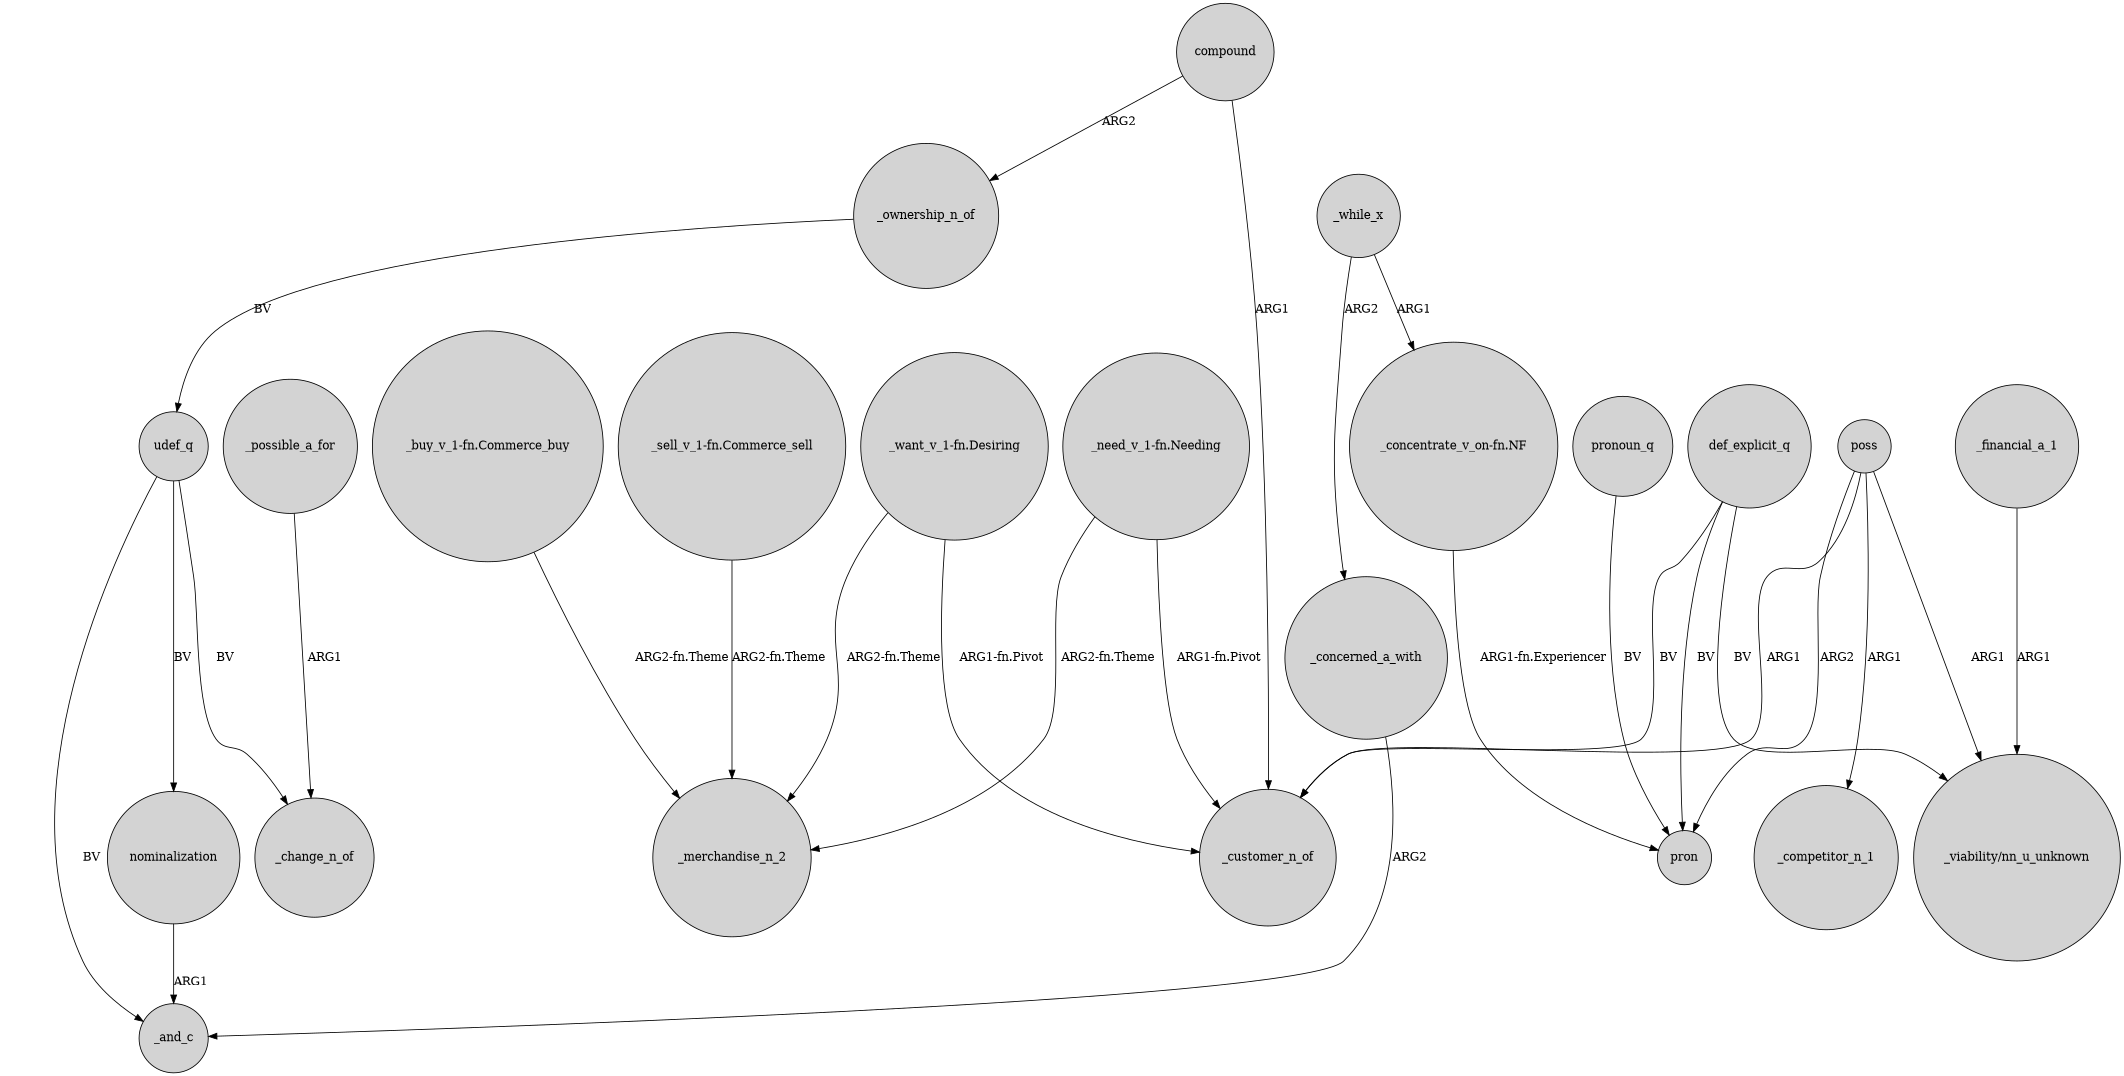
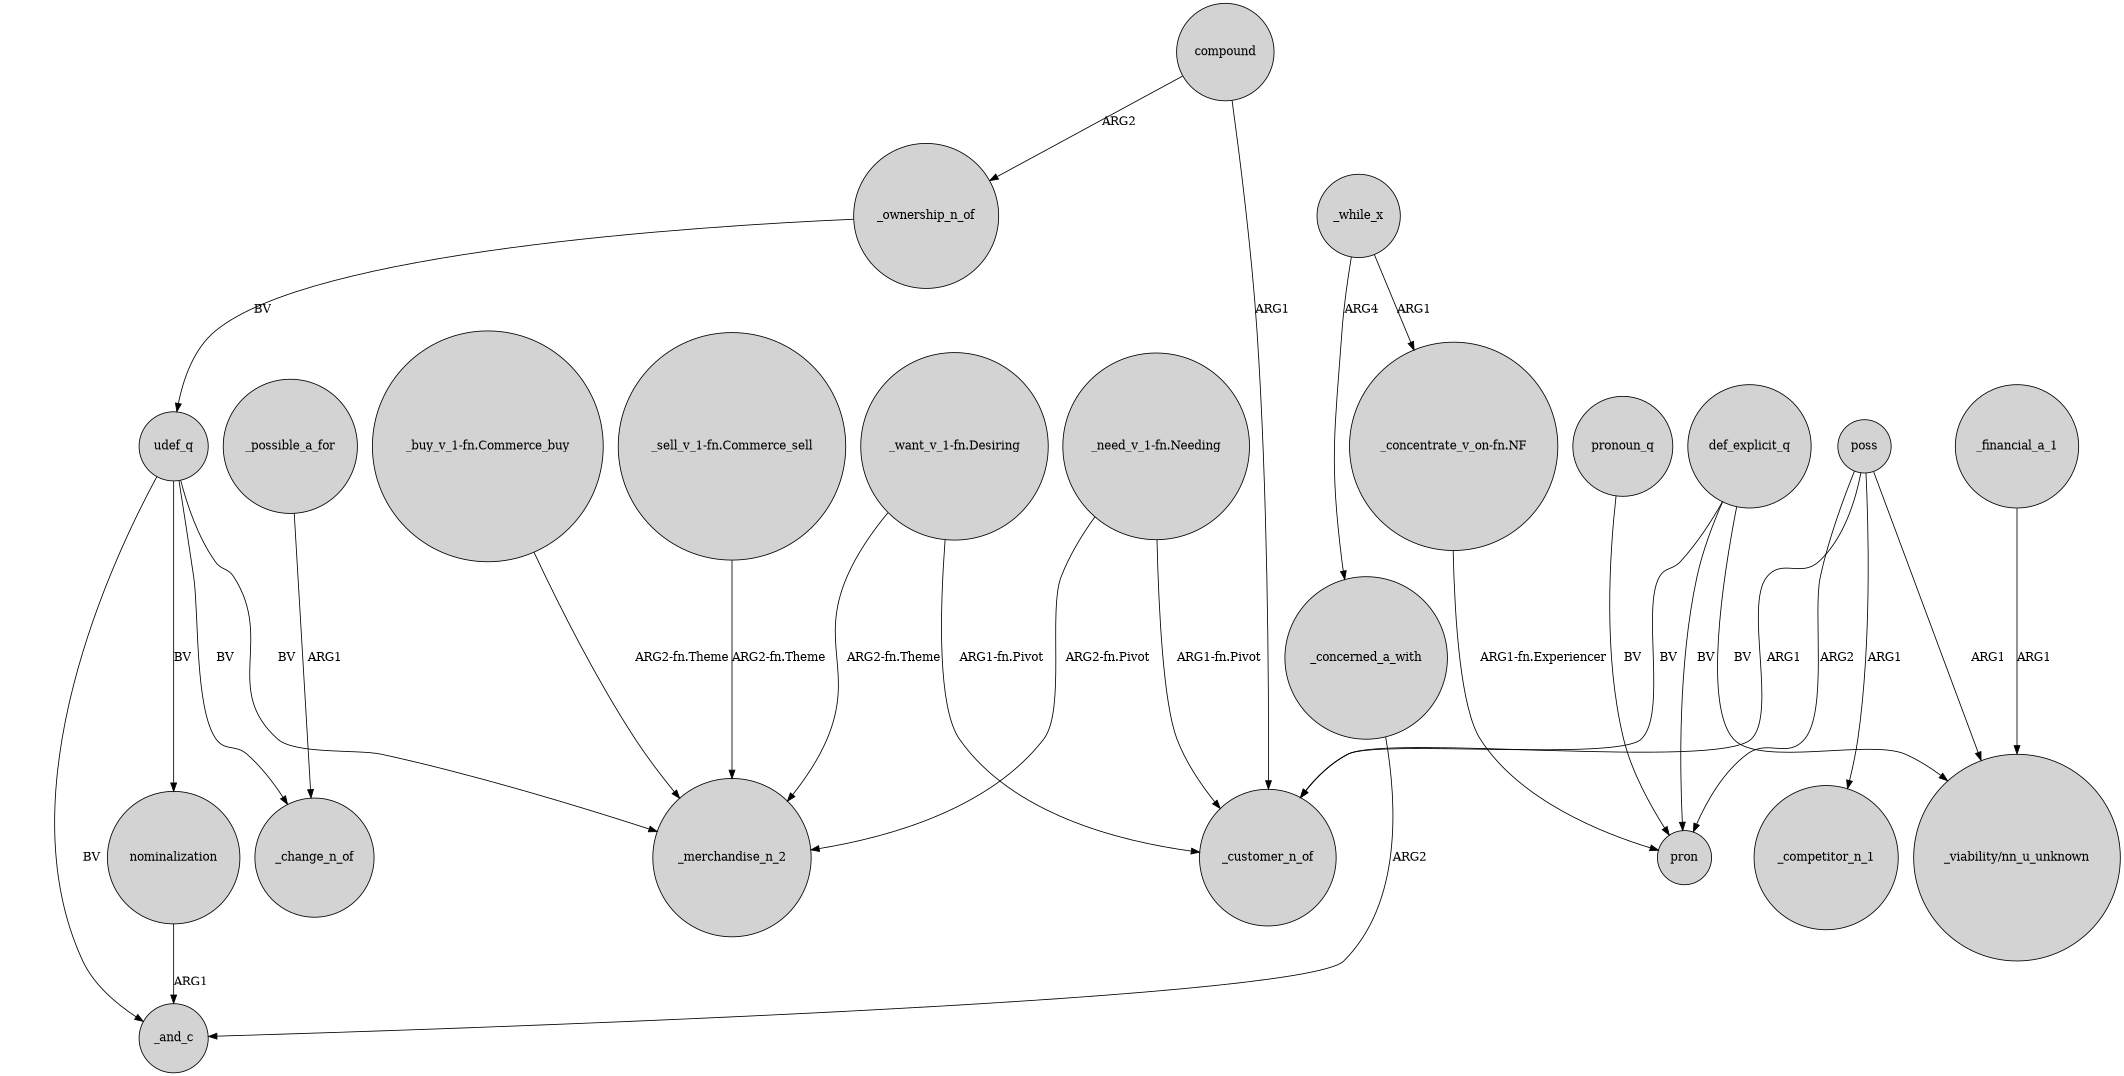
(1362, 310) -> (1362, 310)
(1108, 658) -> (1108, 658)
none -> (324, 750)
